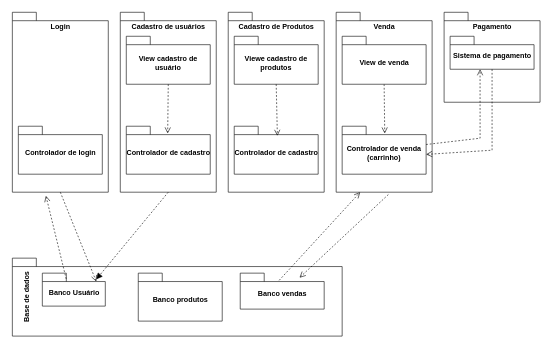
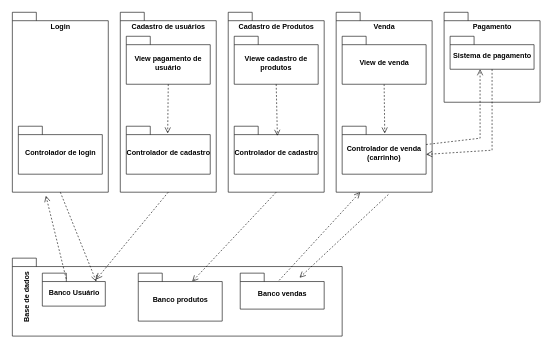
(168, 63) -> (168, 63)
none -> (234, 237)
(101, 273) -> (100, 275)
